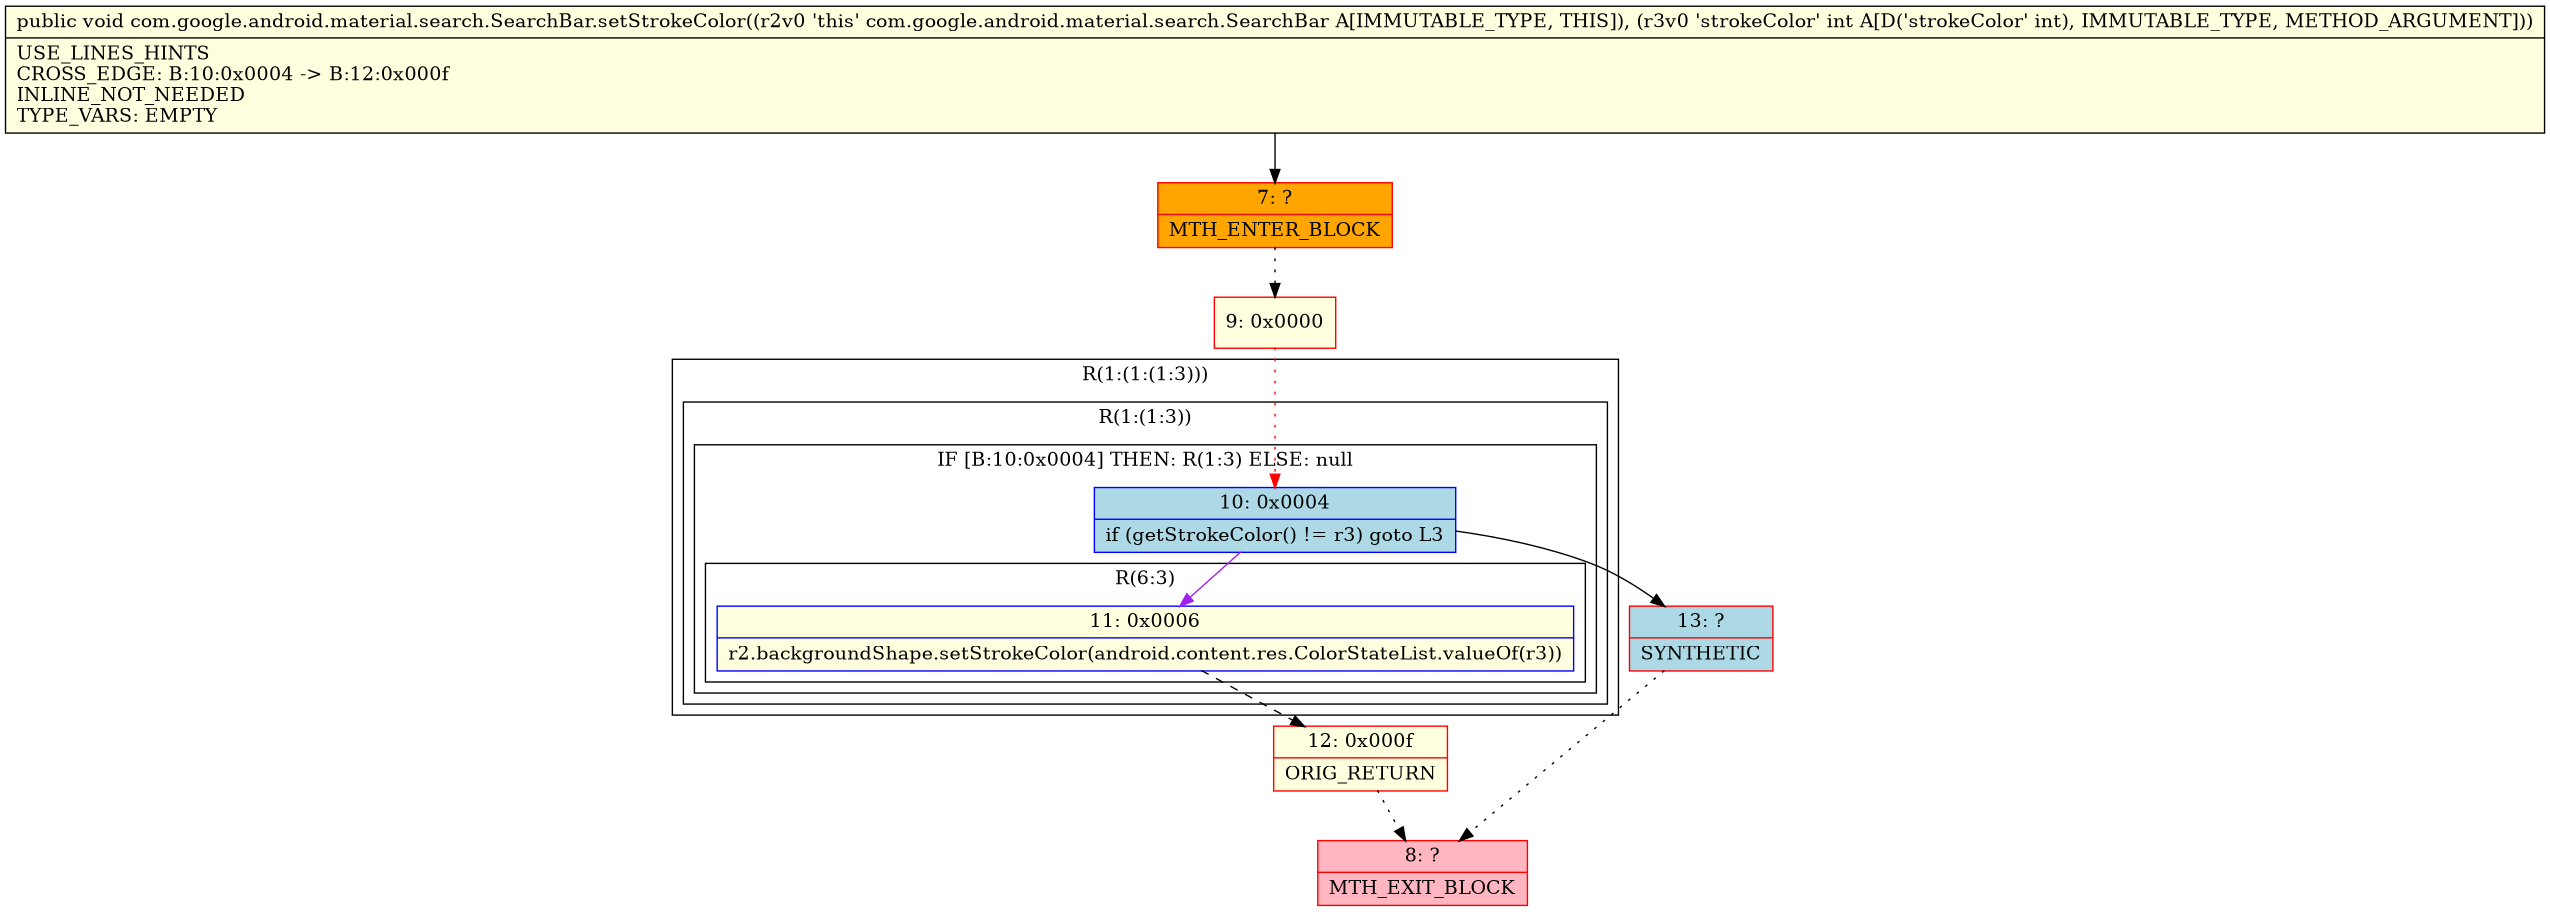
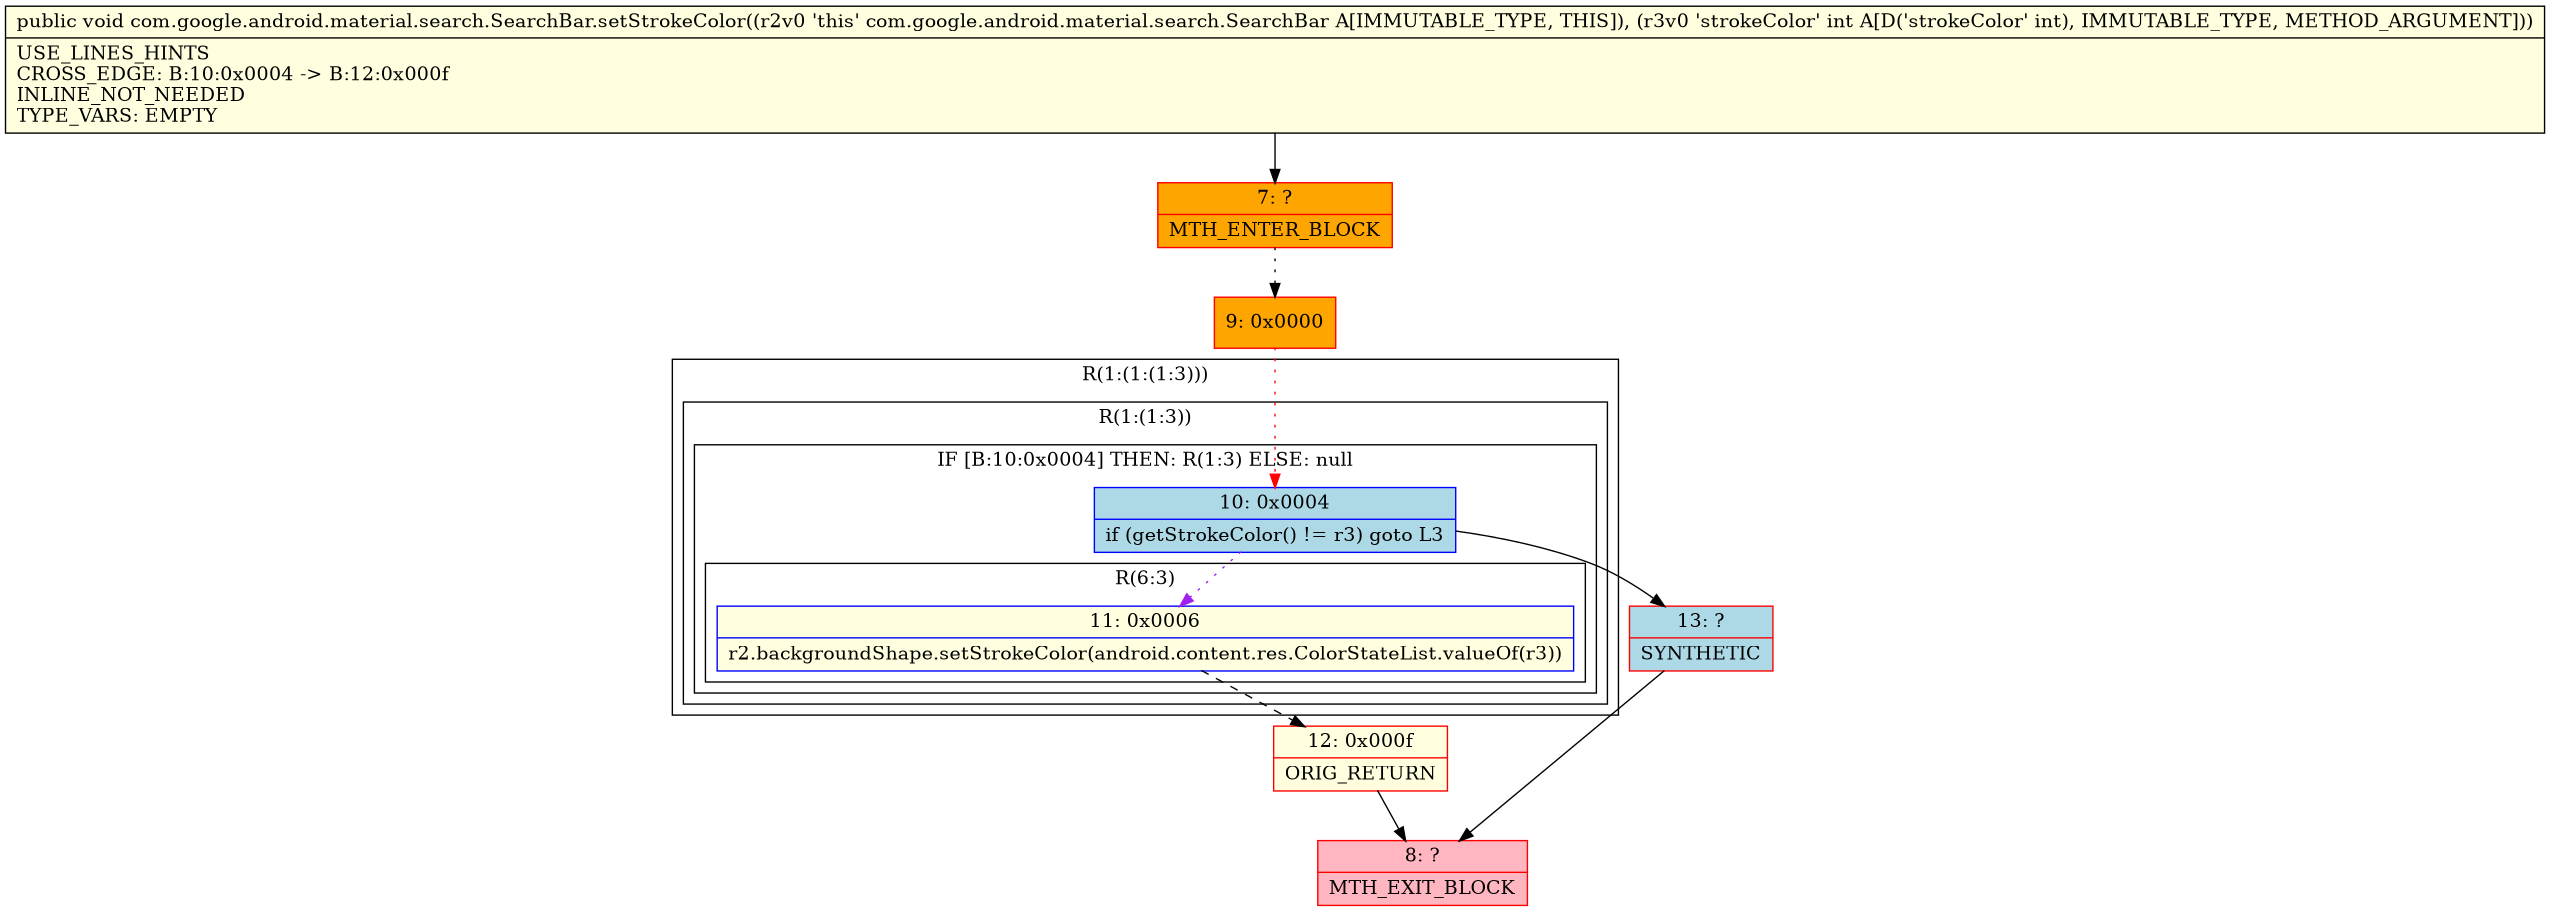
(1275, 323) -> (1275, 323)
(1216, 574) -> (1216, 574)
(1567, 751) -> (1567, 751)
(1388, 810) -> (1388, 810)
